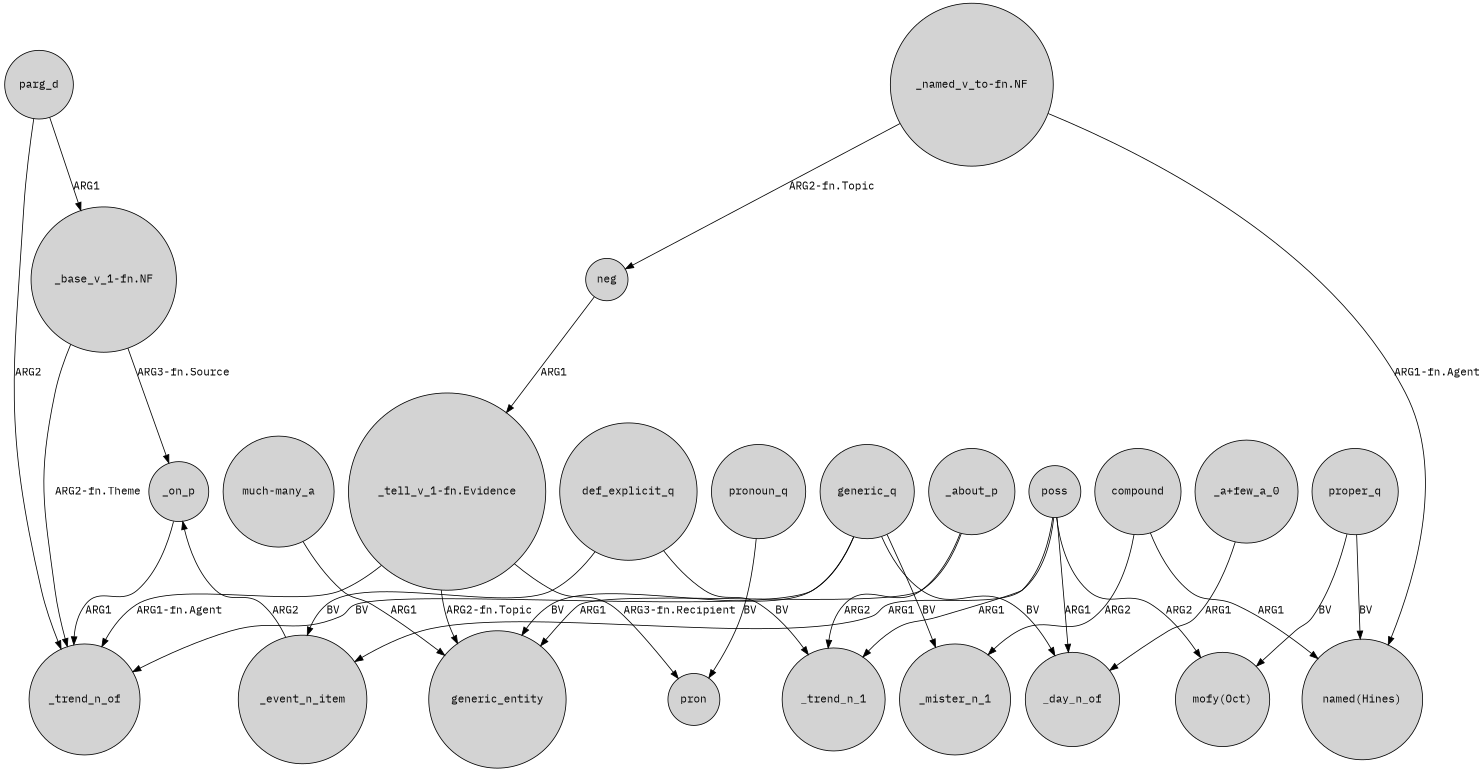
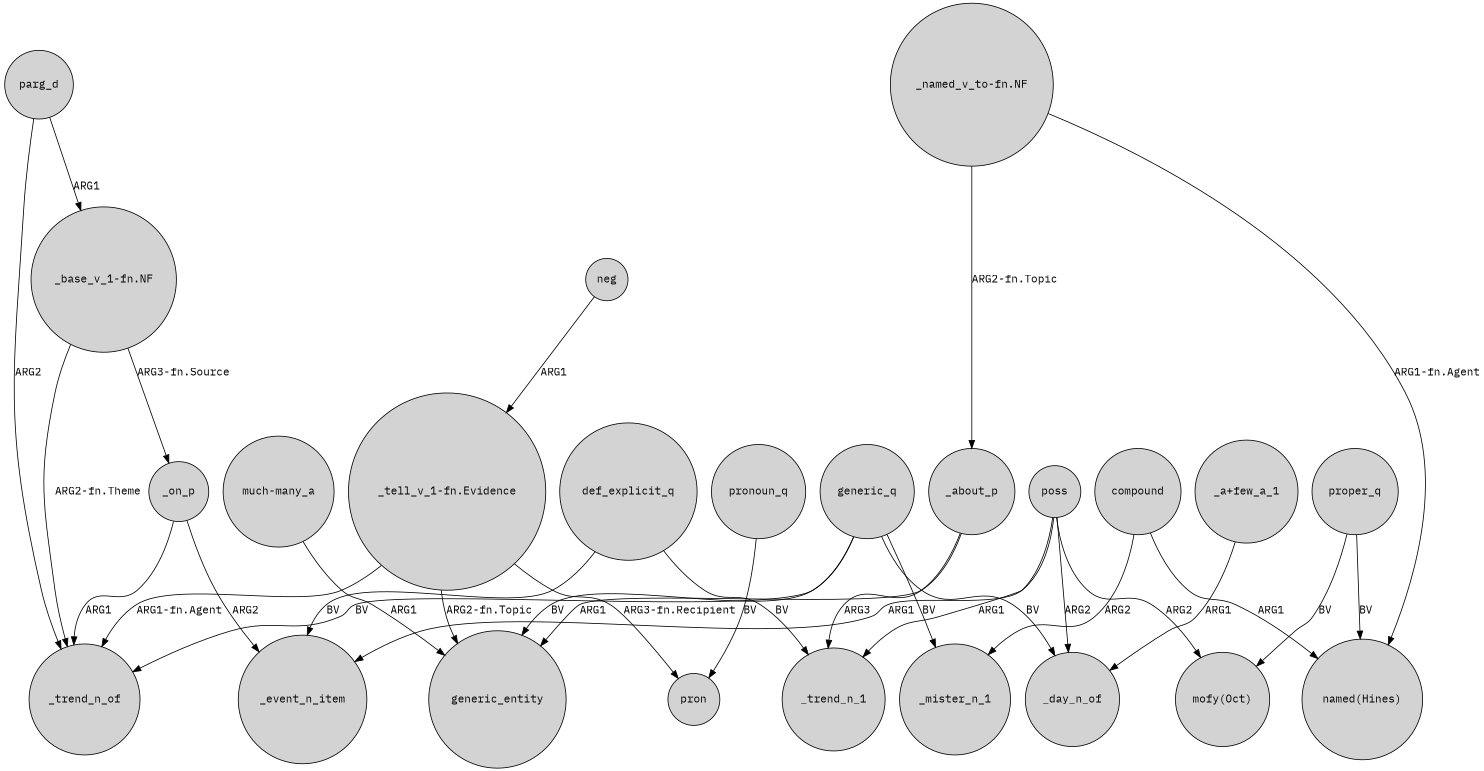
(766, 194) -> (972, 303)
(1247, 492) -> (1247, 492)
(215, 589) -> (214, 587)
(858, 611) -> (858, 611)
(1078, 611) -> (1078, 611)
